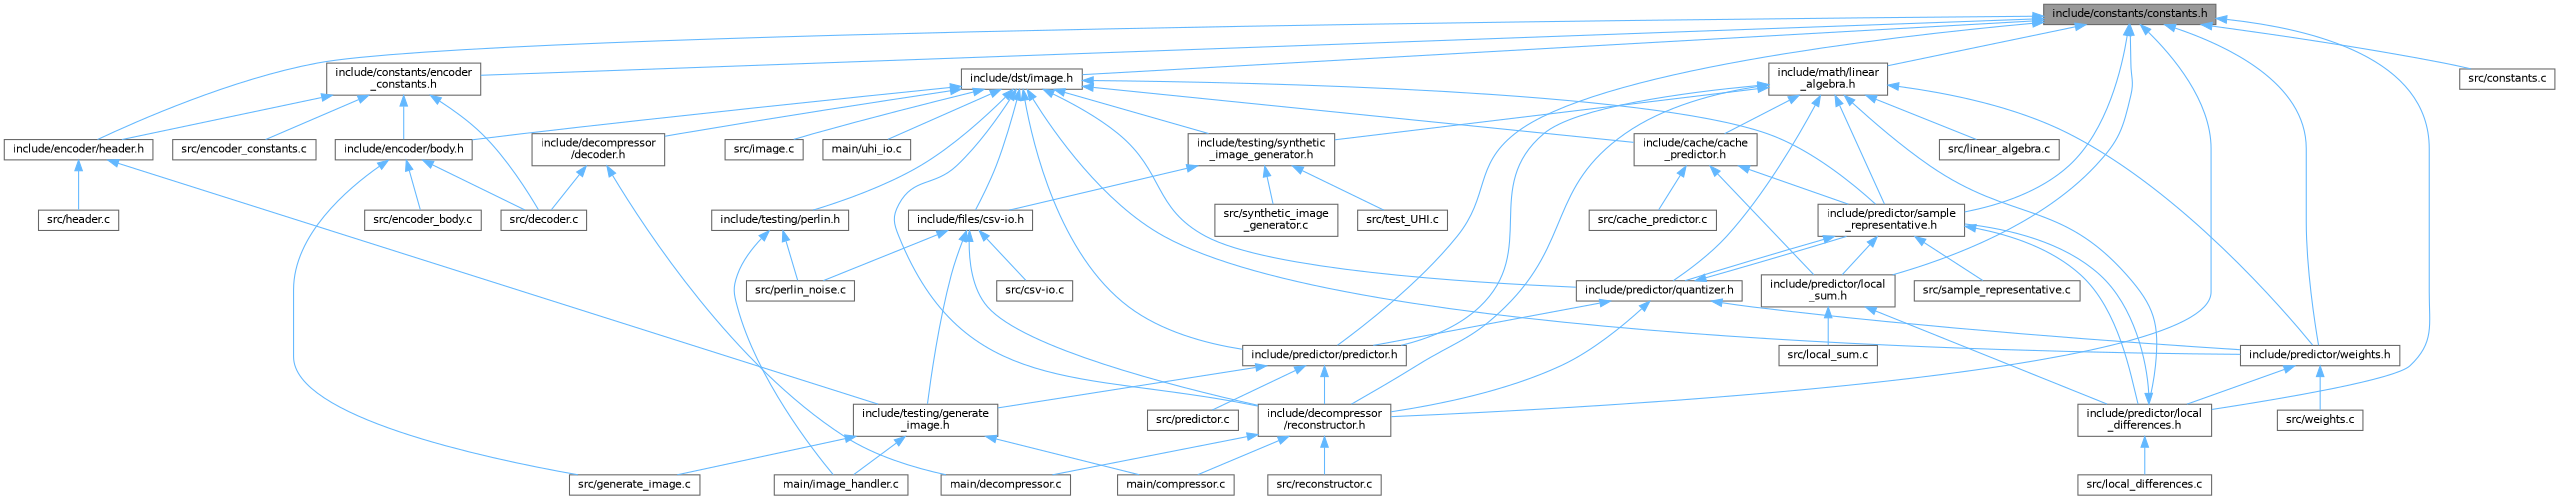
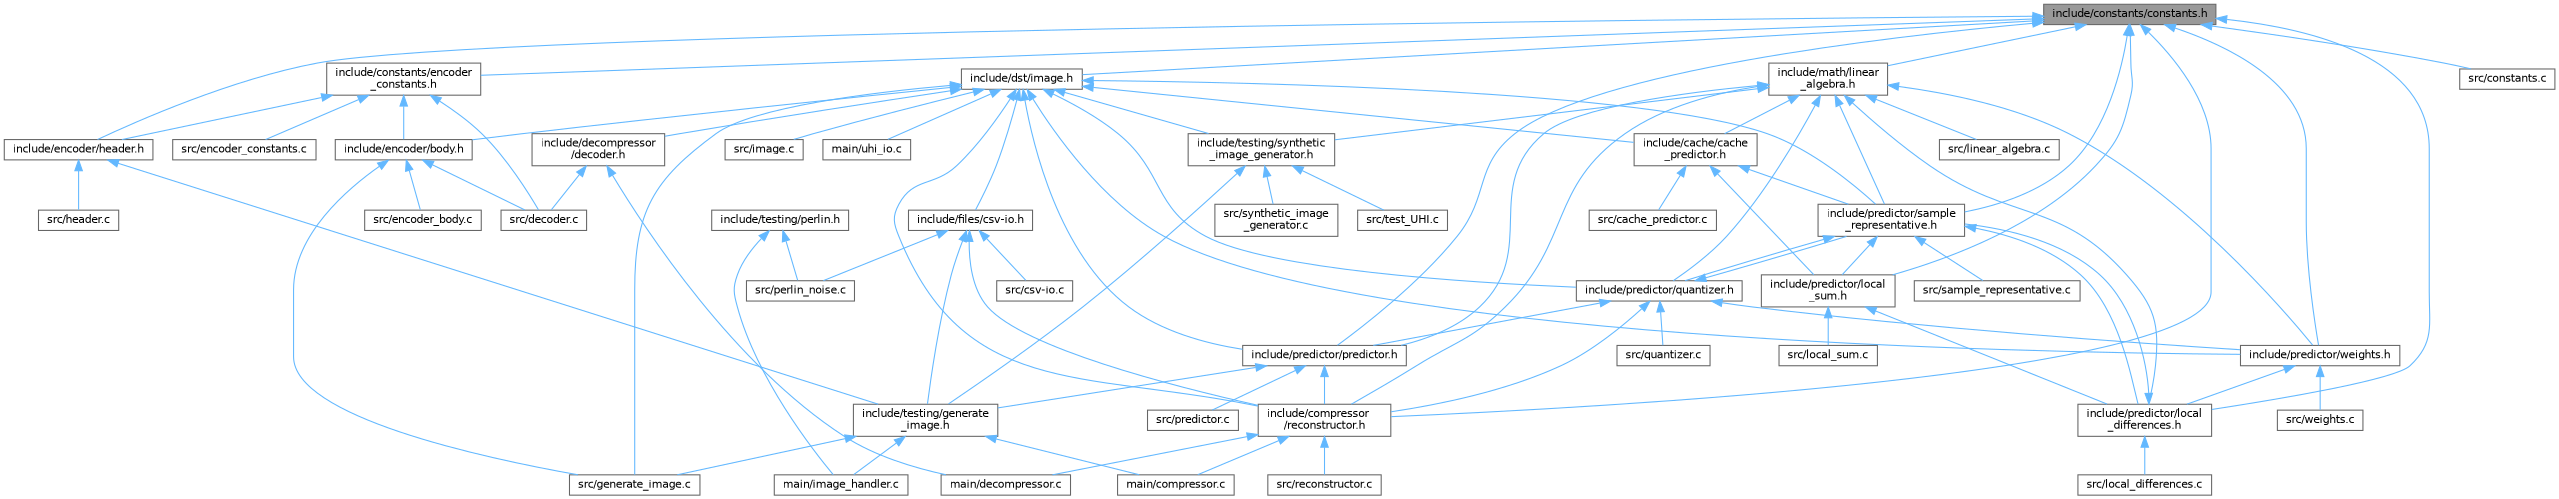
(917, 167) -> (668, 177)
(1094, 190) -> (1098, 295)
none -> (1664, 356)
(1325, 420) -> (1325, 420)
